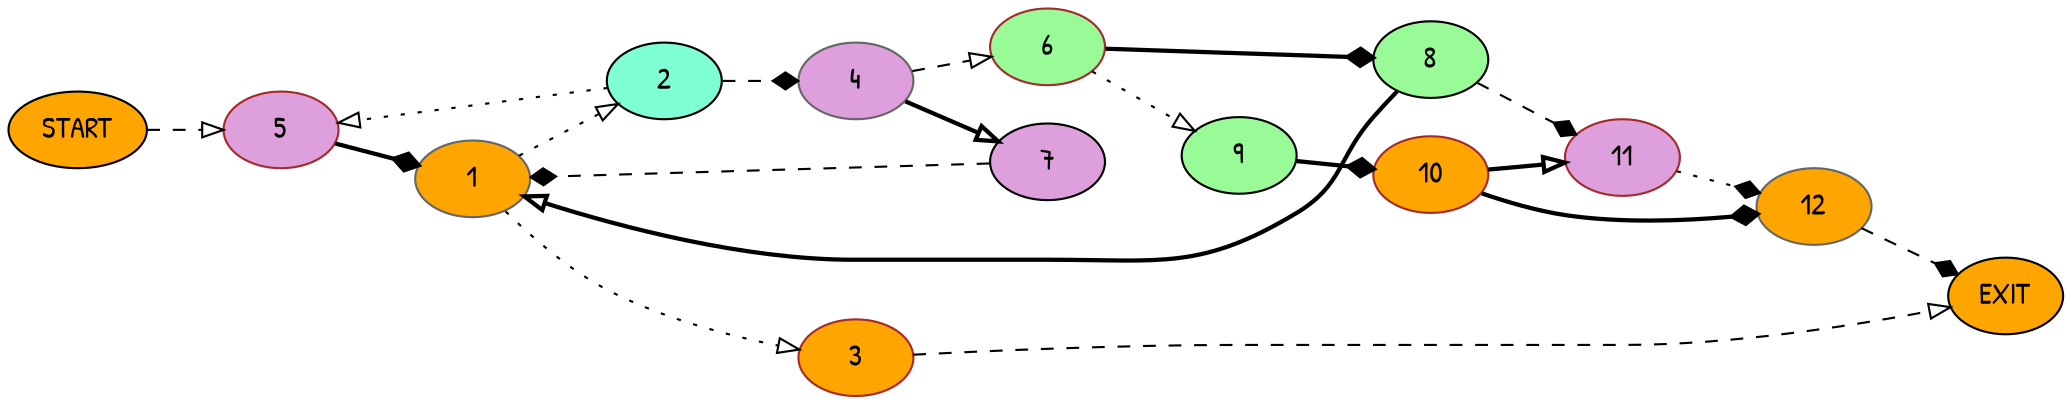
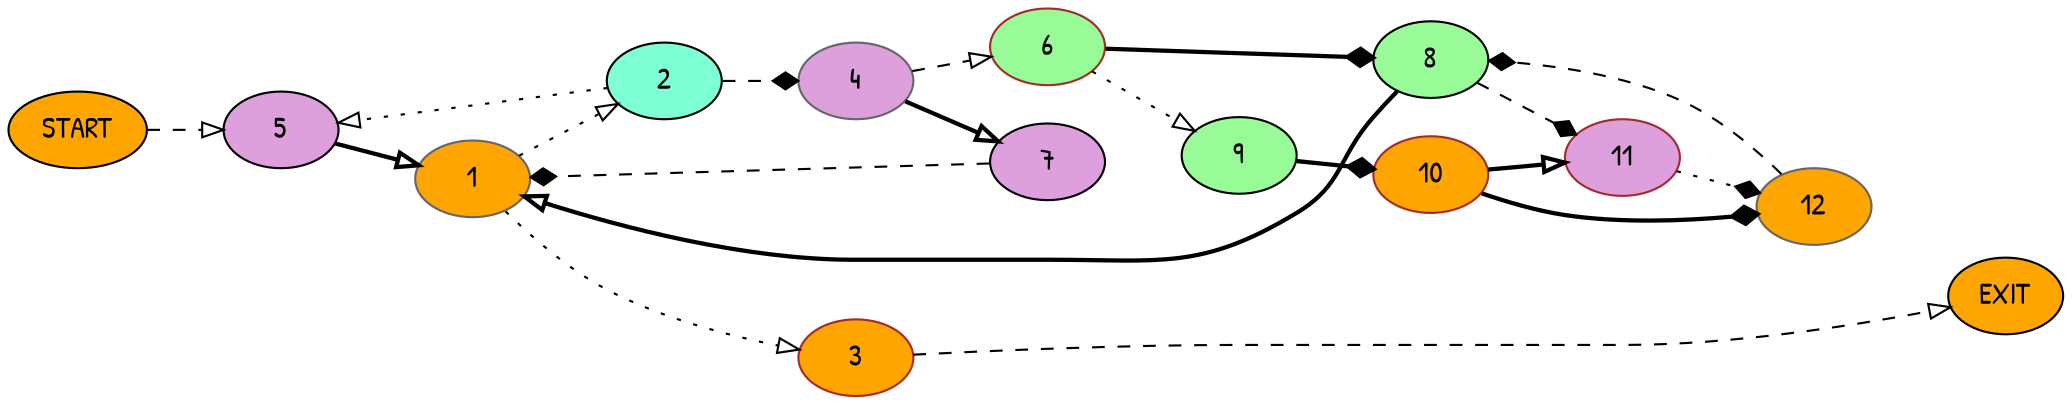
(281, 130) -> (281, 130)
(367, 152) -> (367, 152)
(1898, 246) -> (1660, 92)
